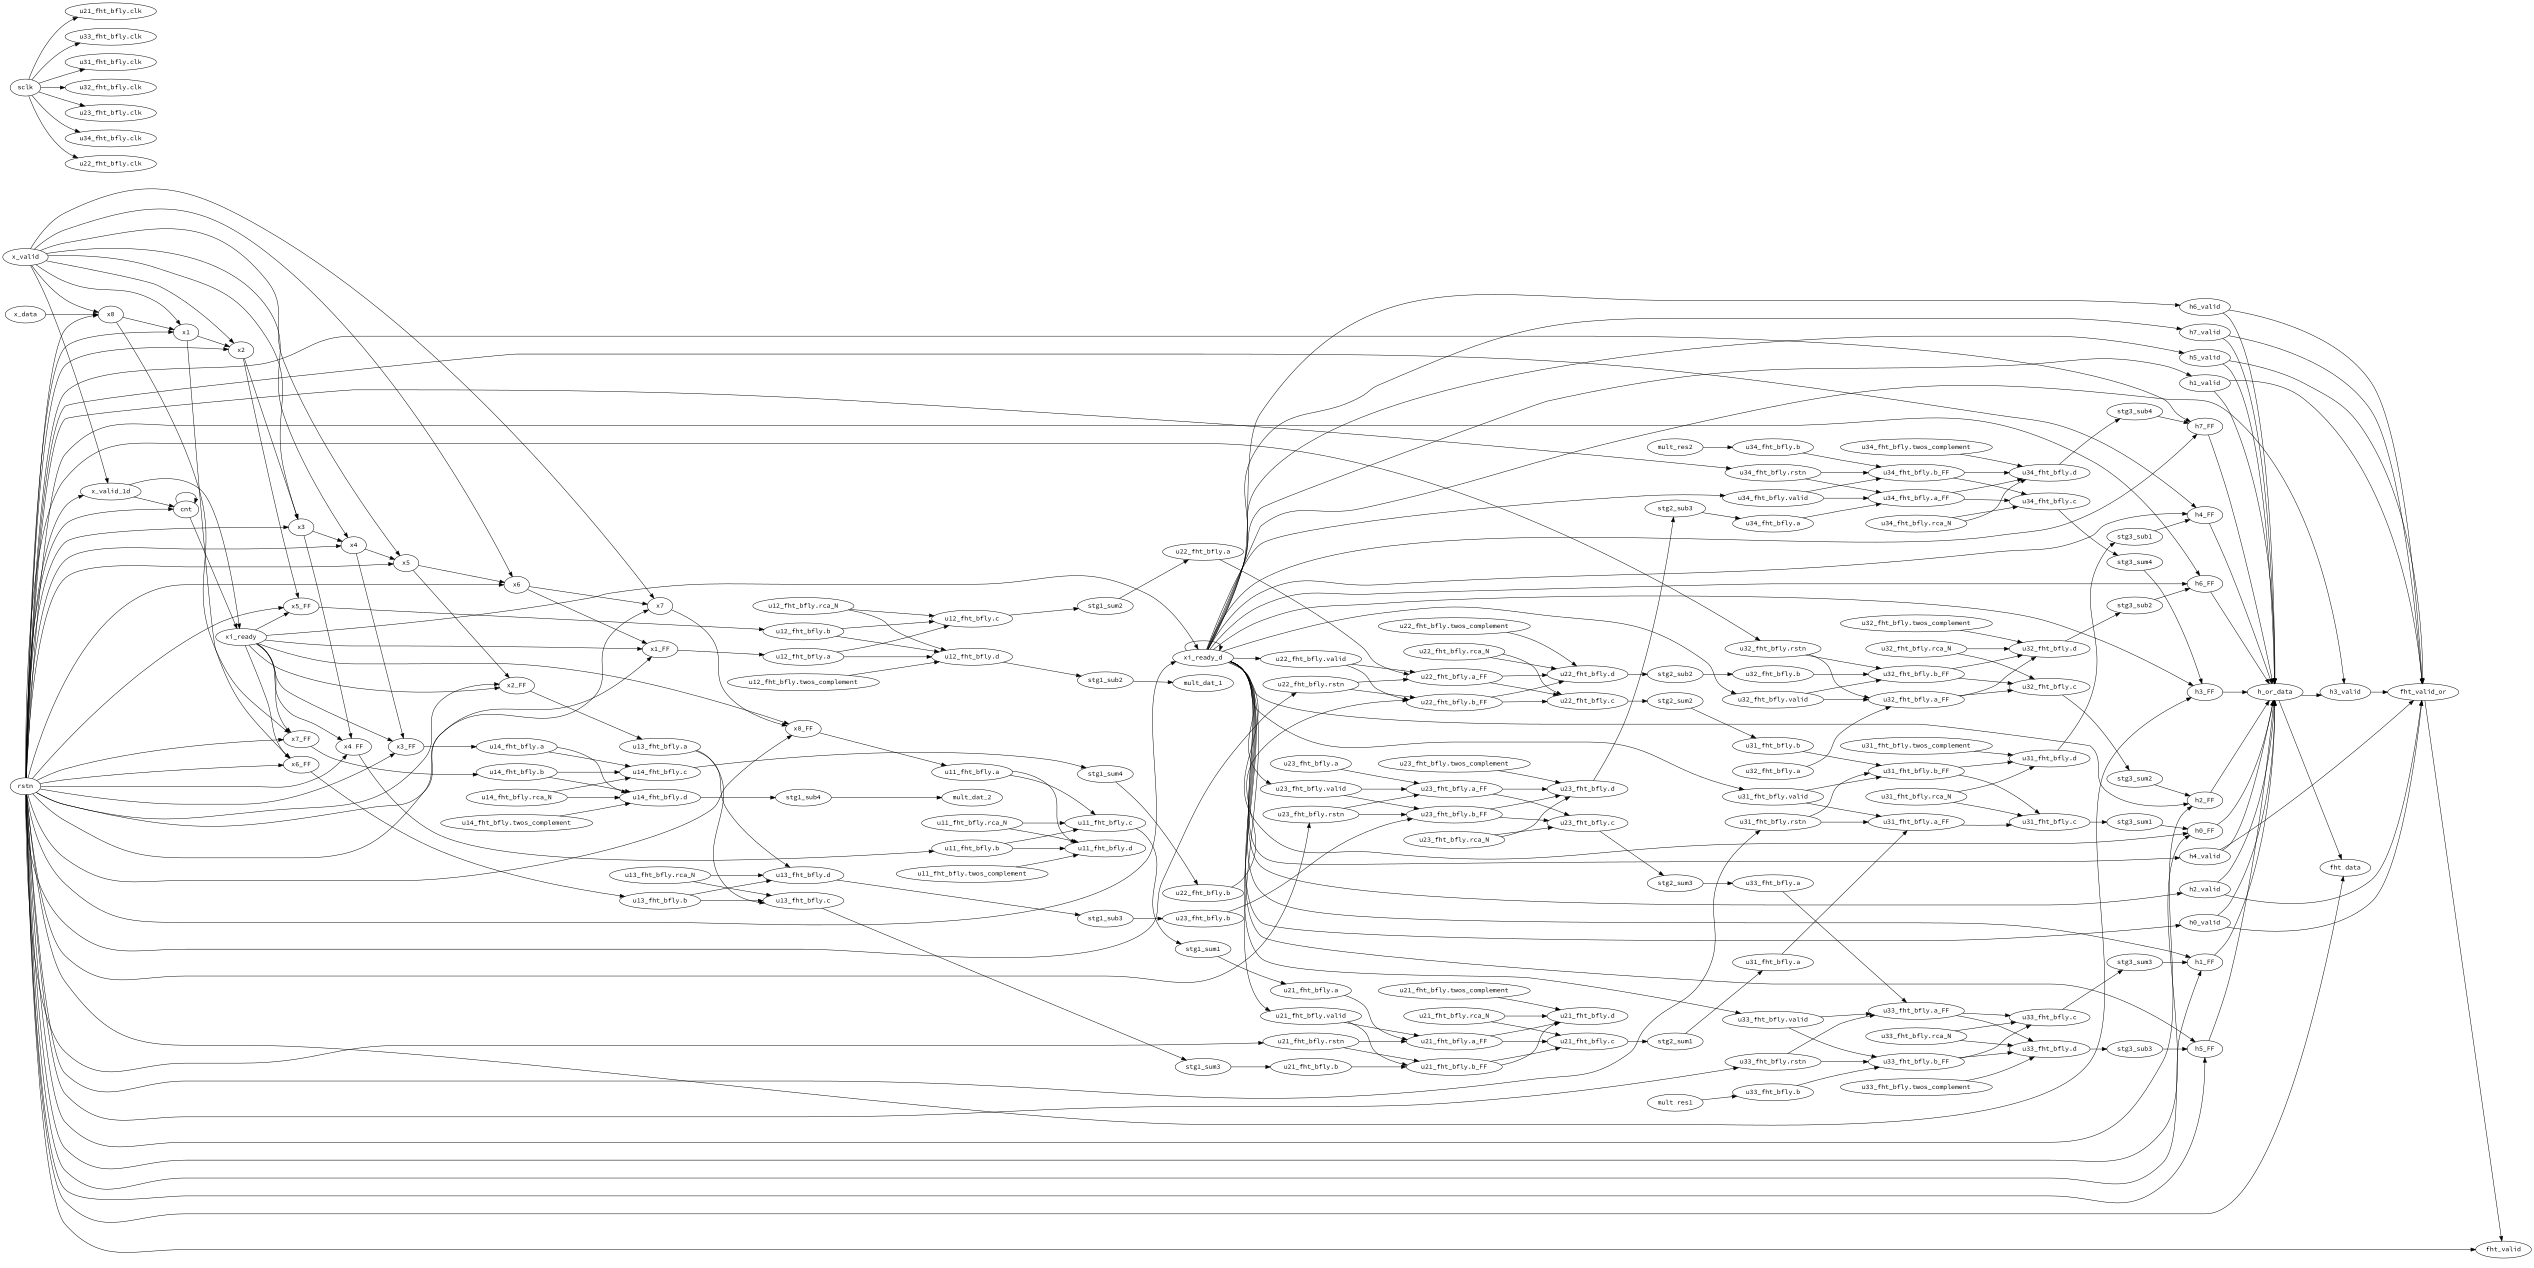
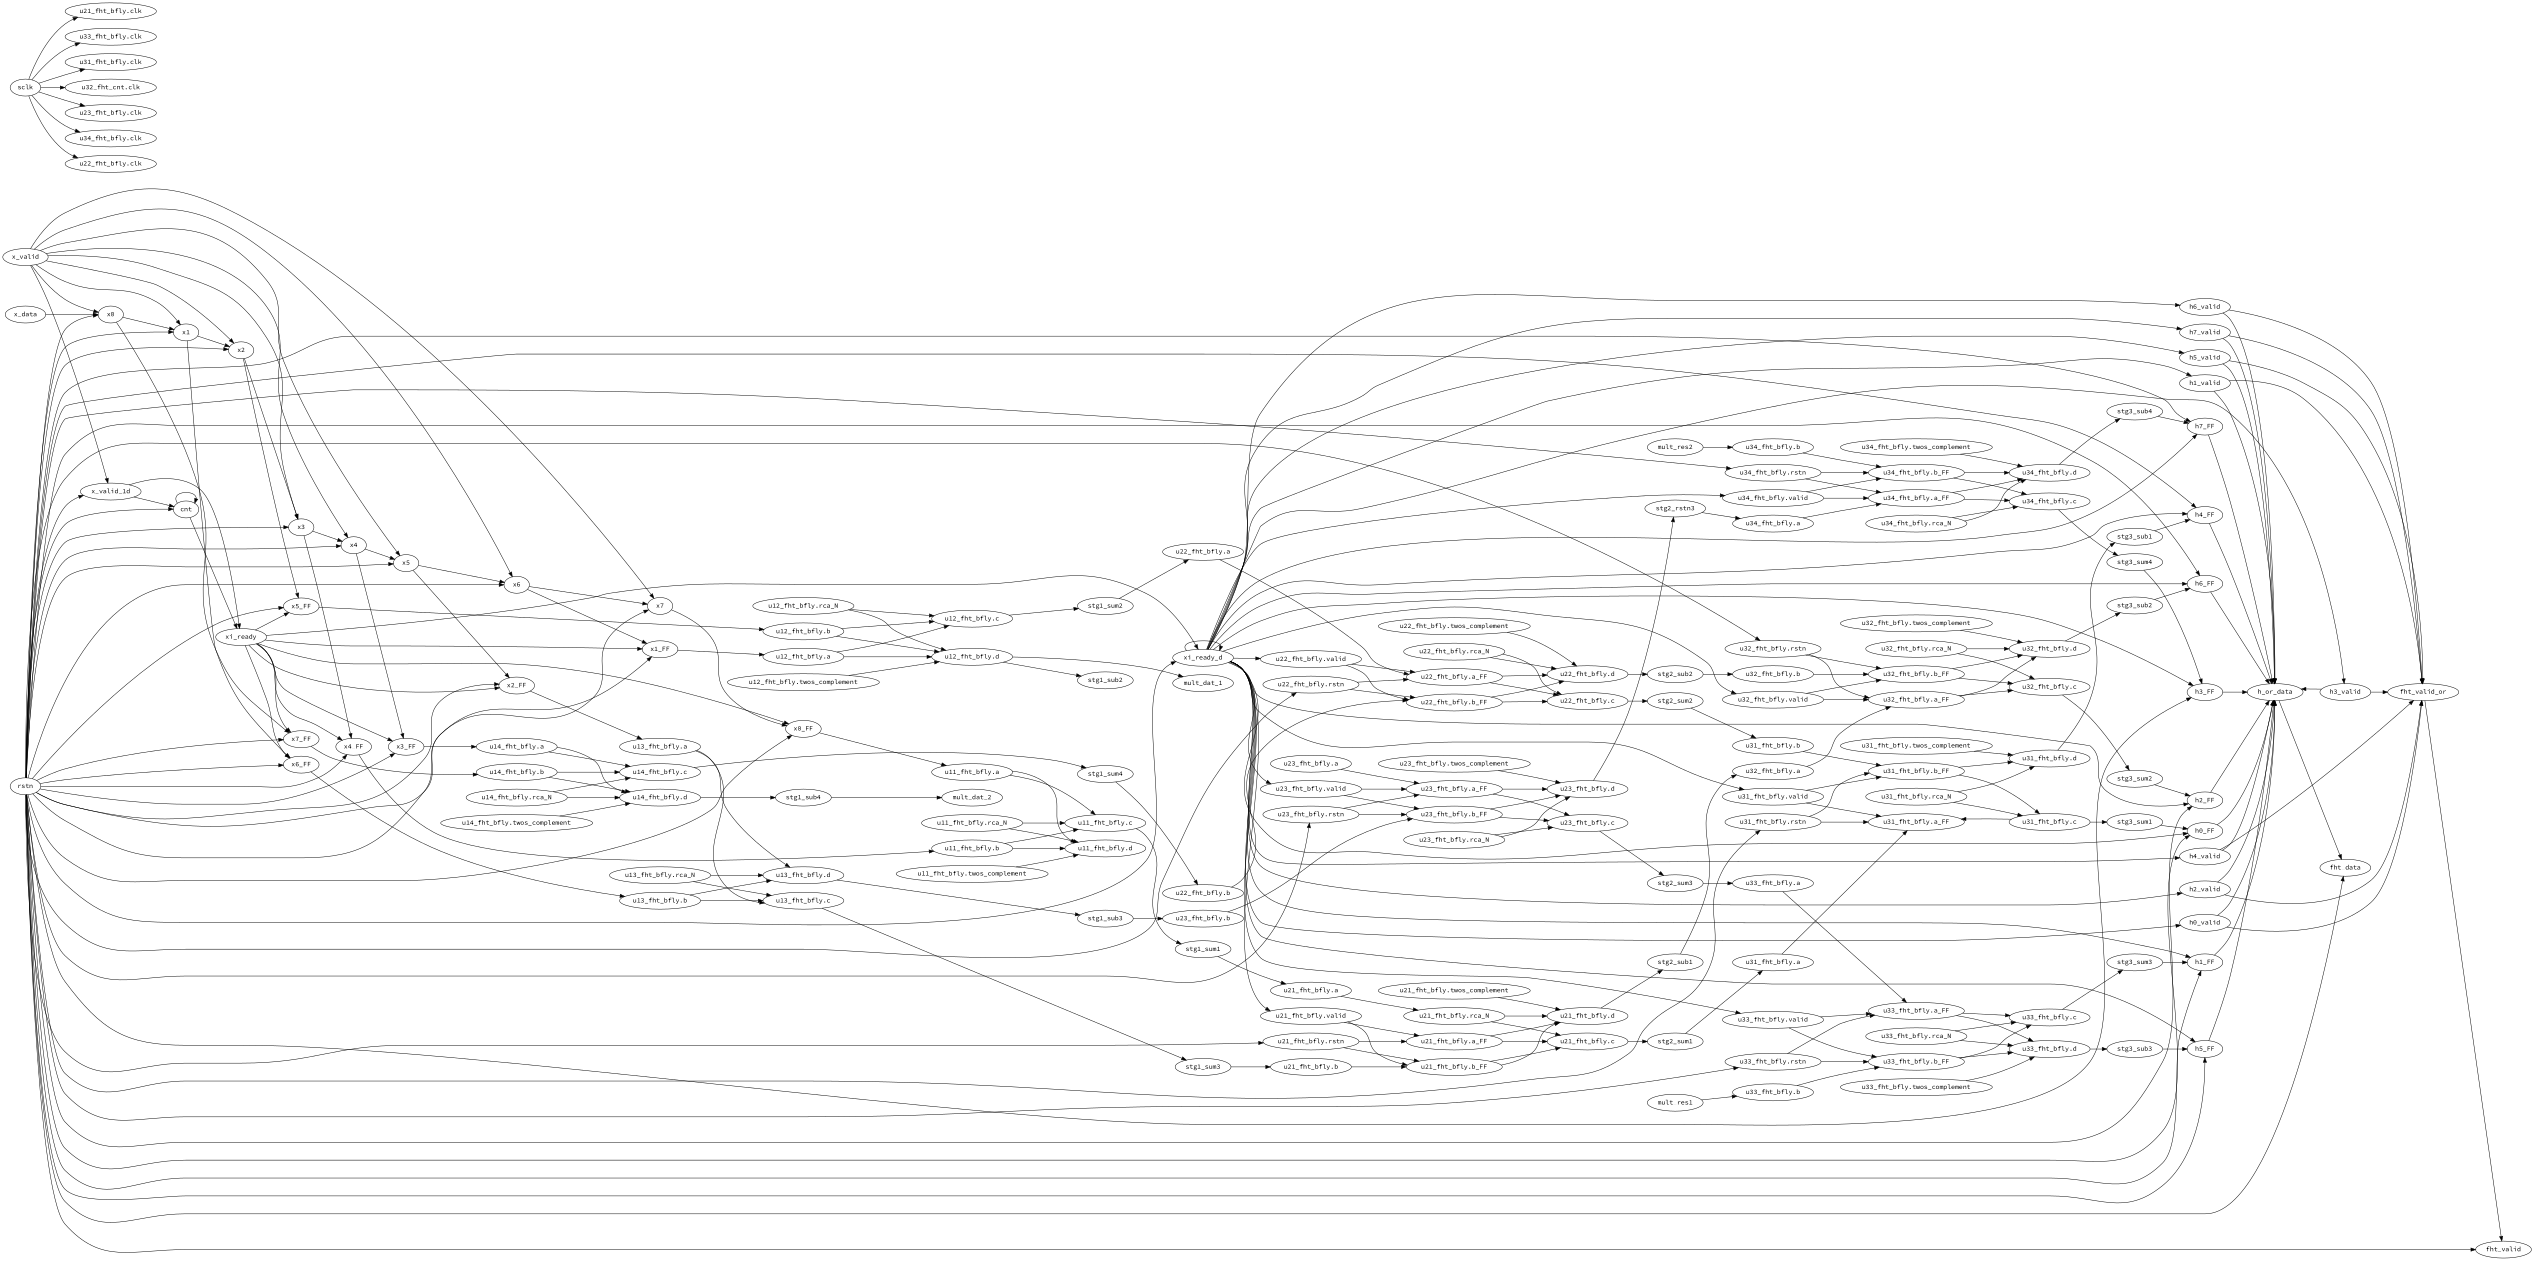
(111, 88) -> (111, 88)
(1675, 508) -> (1675, 508)
(1151, 682) -> (1096, 661)
(2309, 695) -> (2314, 689)
(1984, 825) -> (1989, 819)
none -> (1675, 962)
(1371, 1020) -> (1377, 1003)
